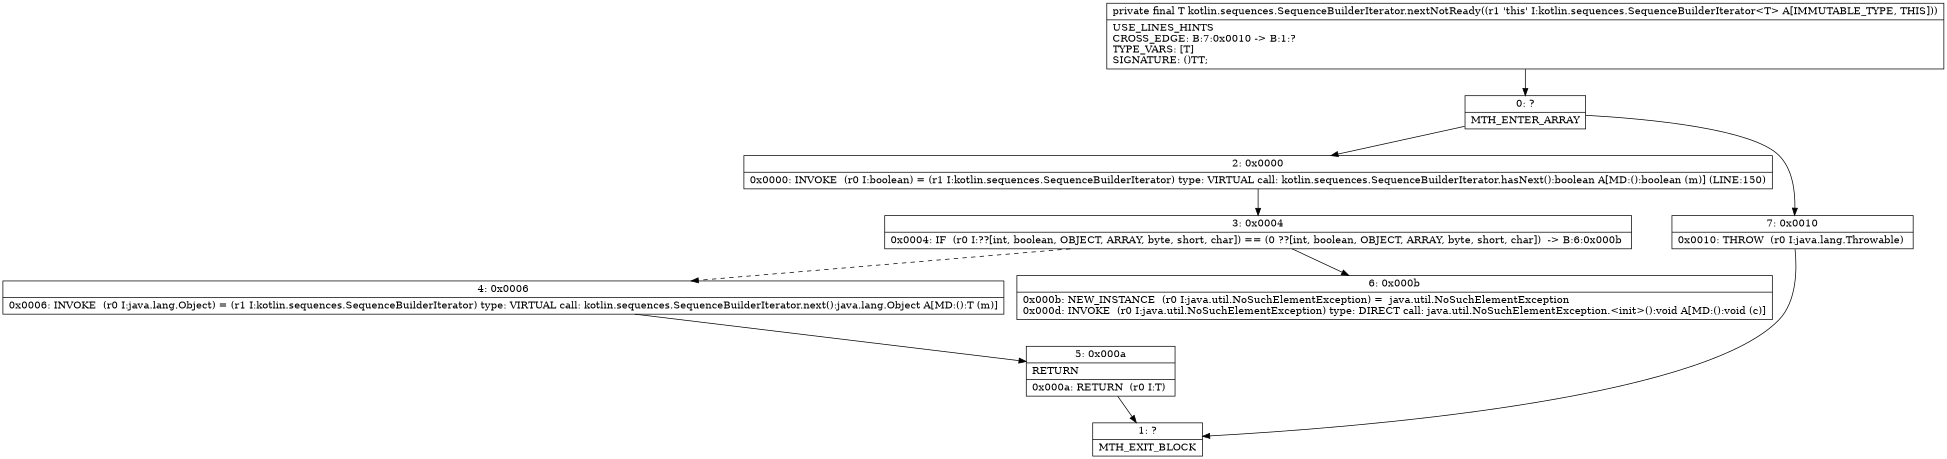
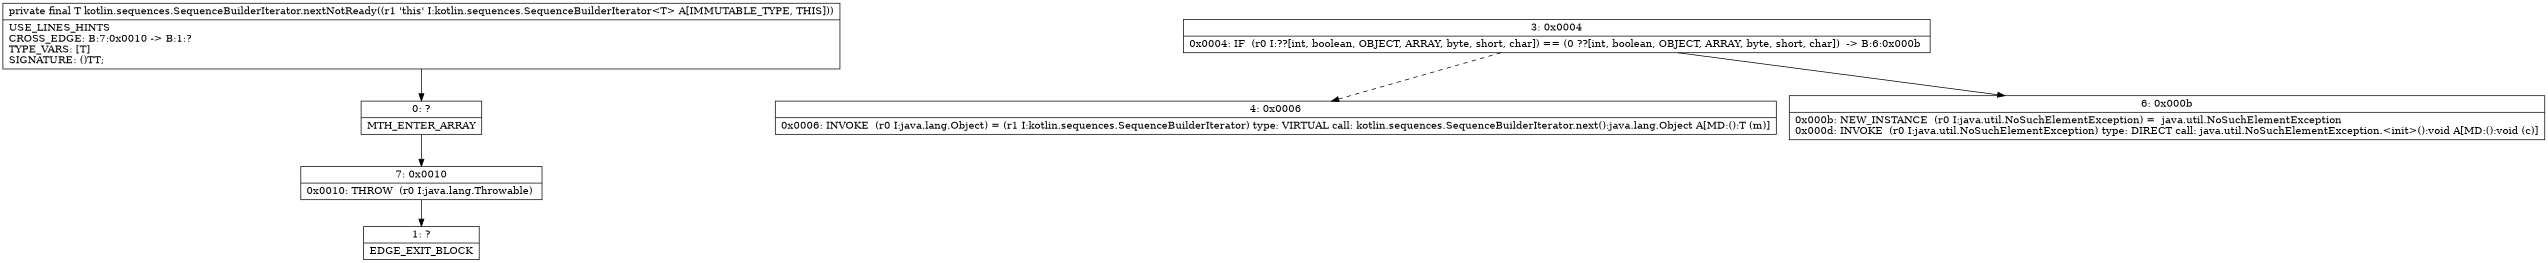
(1258, 172) -> none
(1101, 371) -> none
(1148, 447) -> (421, 251)
